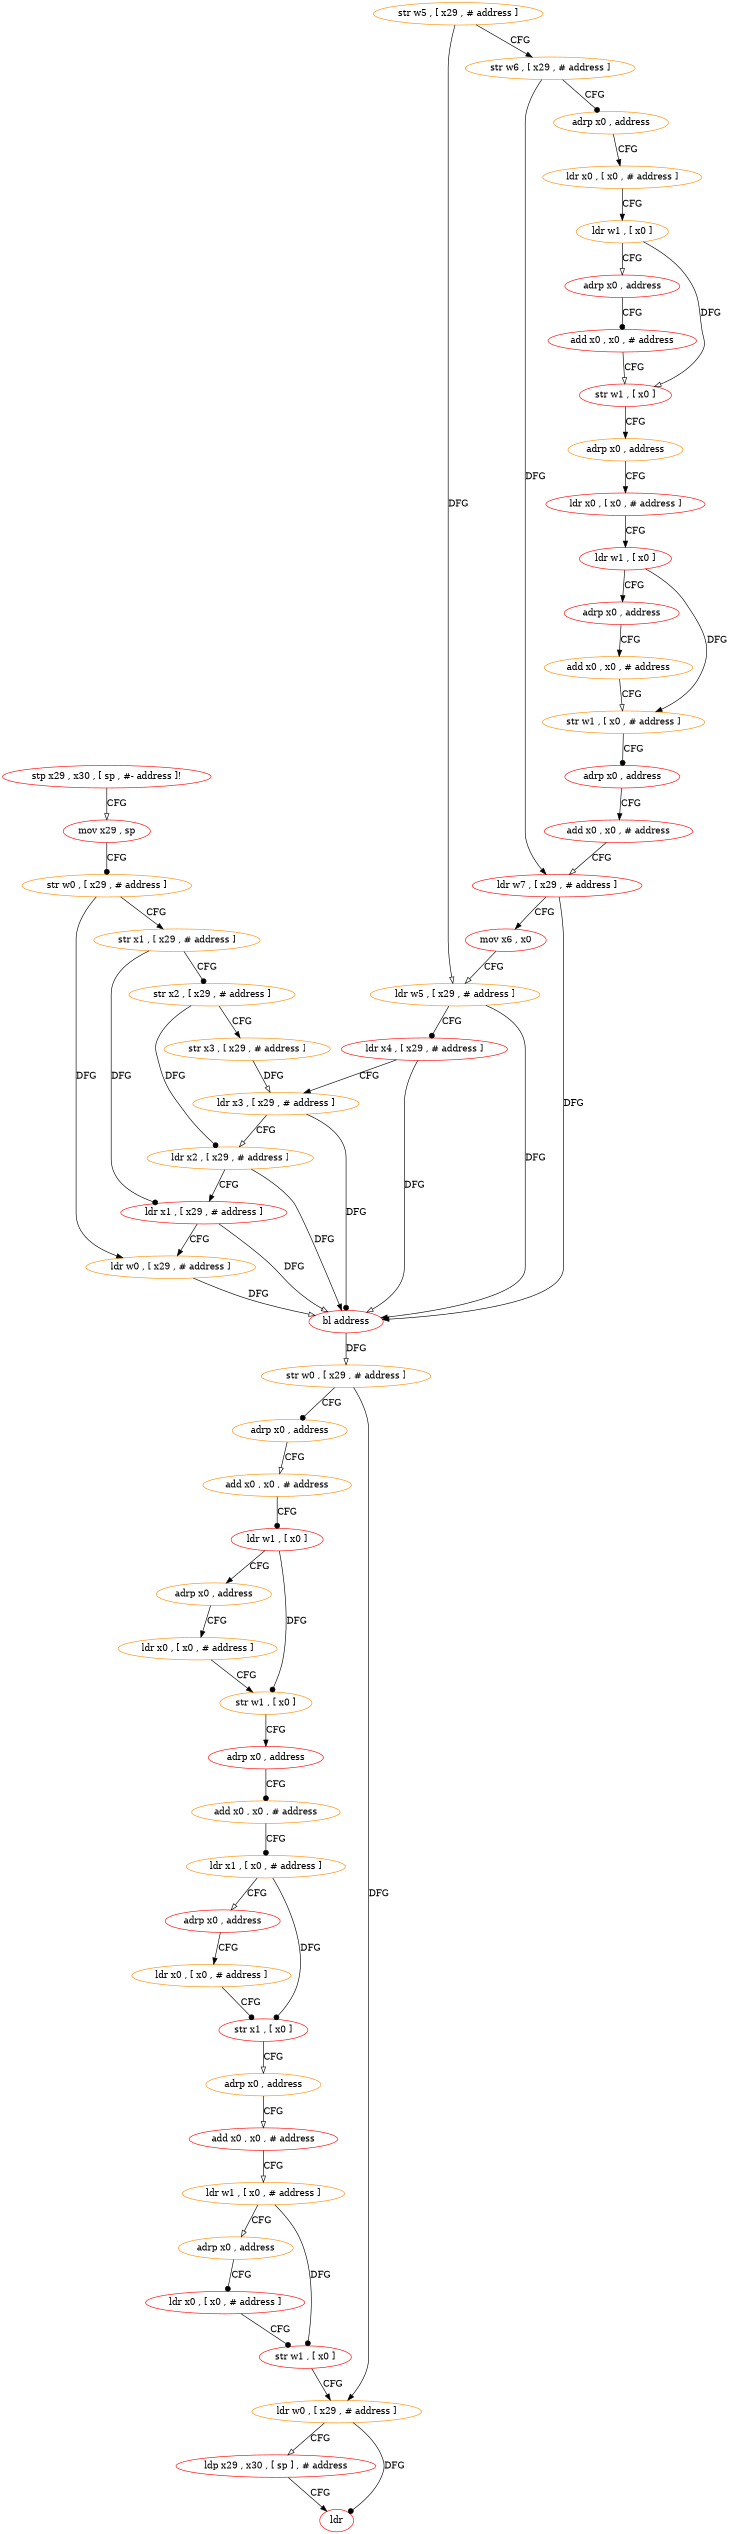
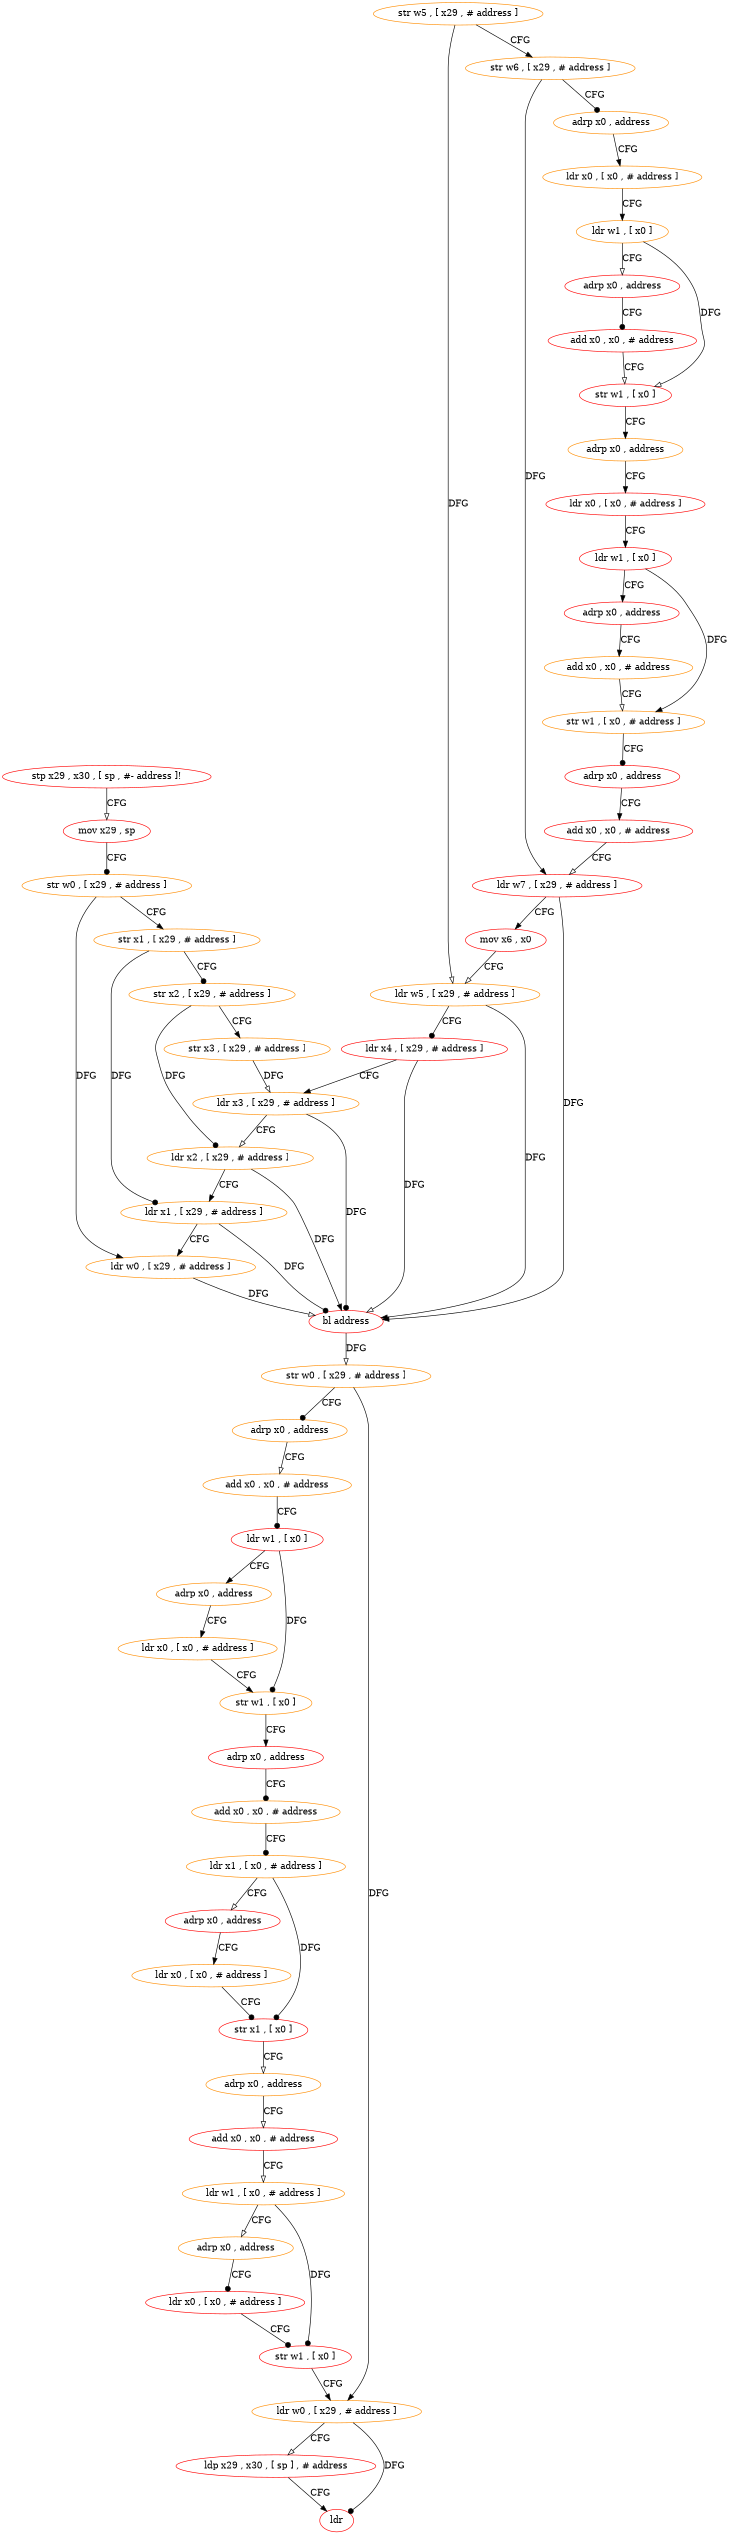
(204, 1213) -> (204, 1213)
(272, 1266) -> (272, 1266)
